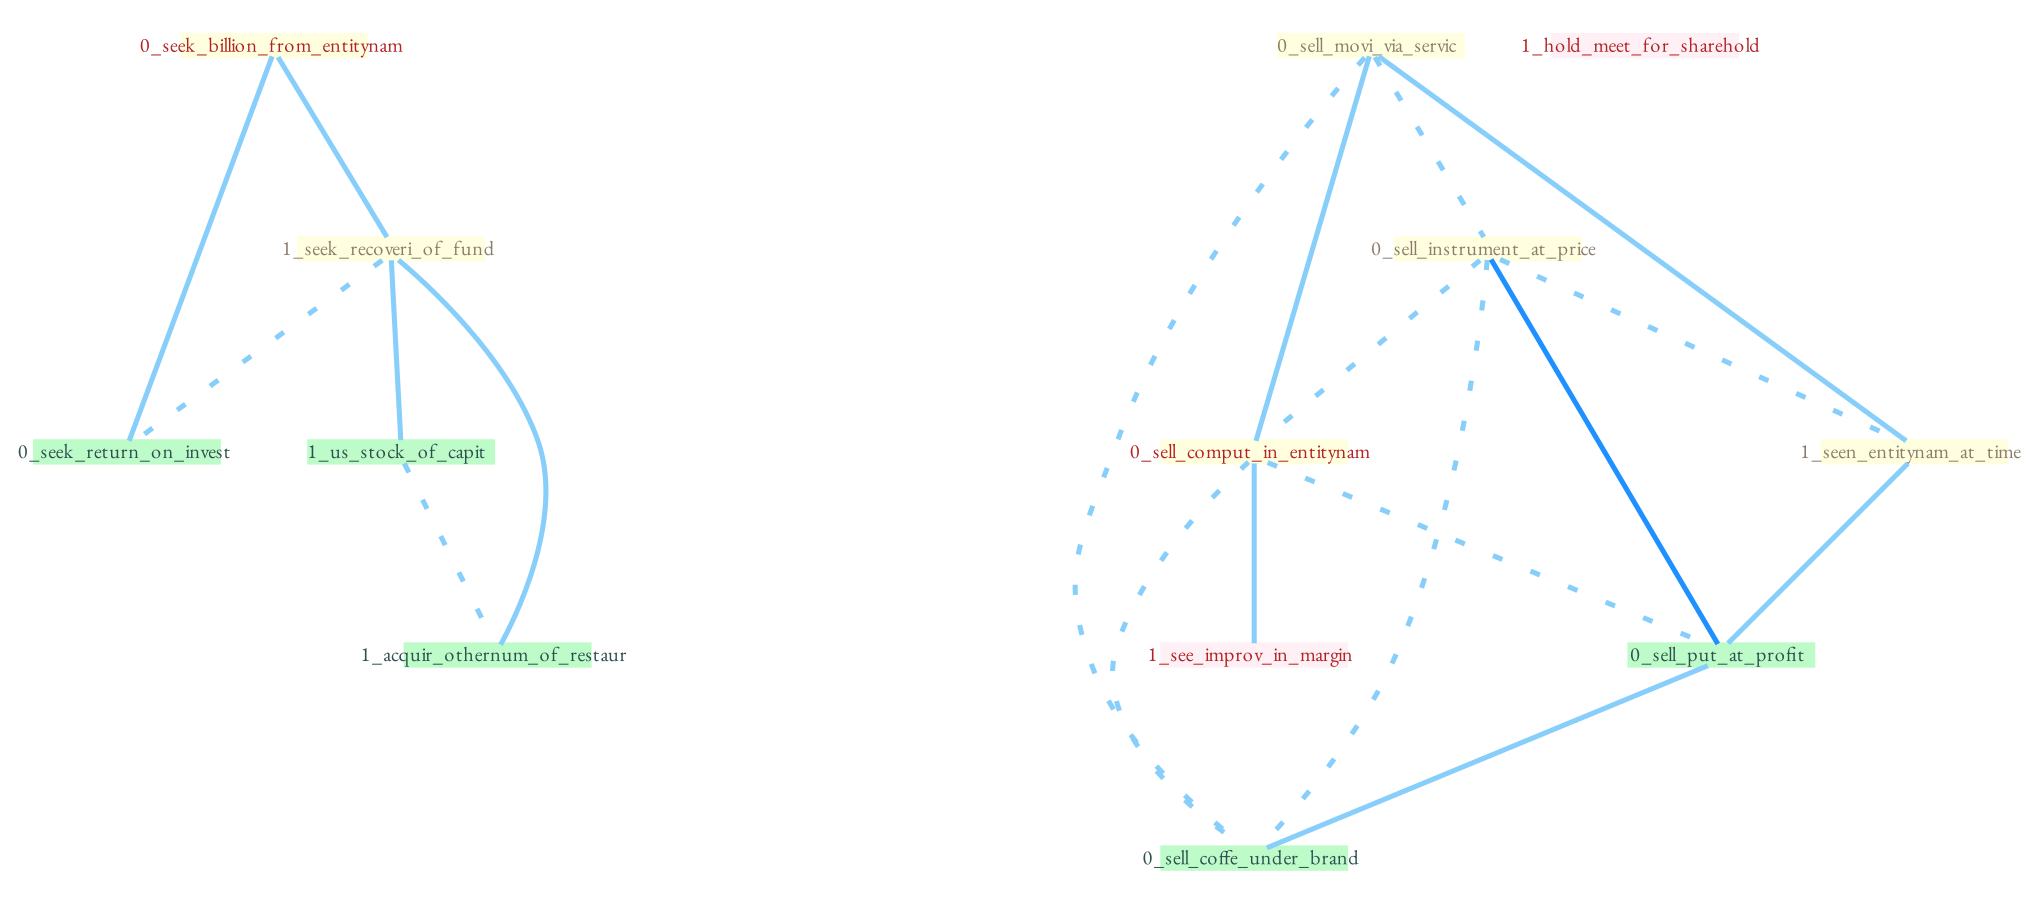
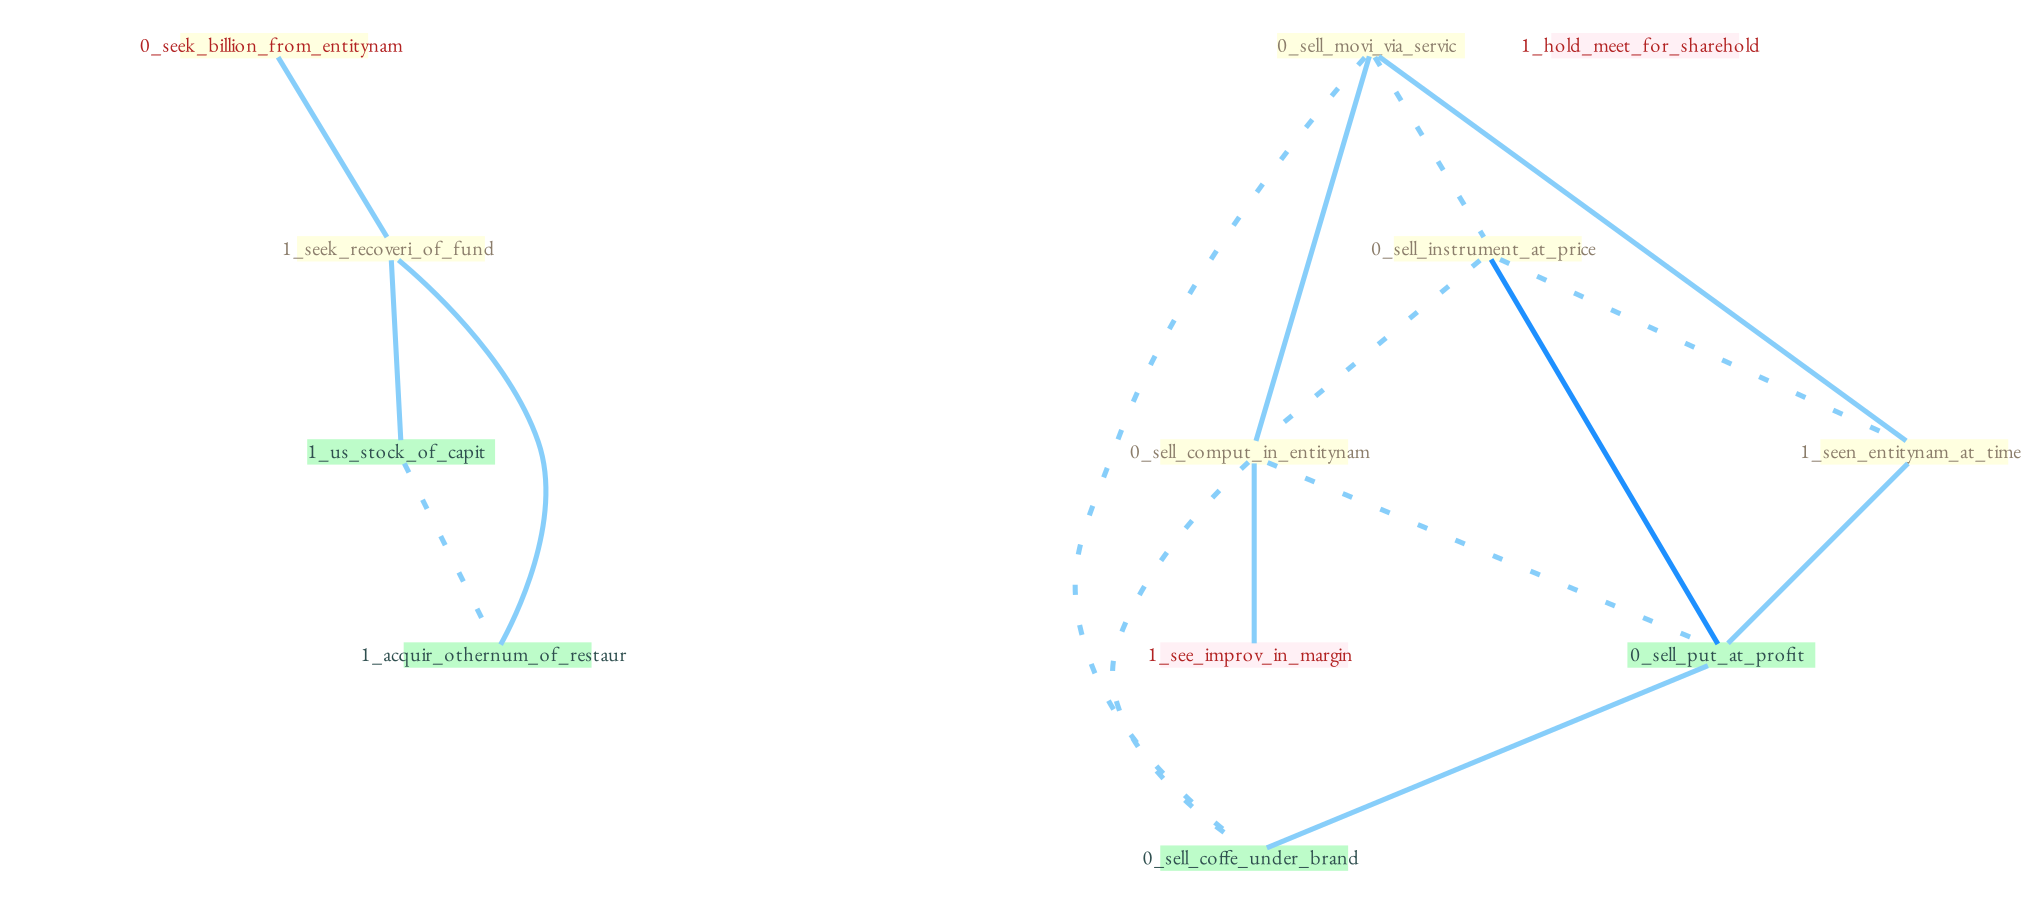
(127, 452) -> none
(1254, 452) -> (1254, 452)
(1425, 575) -> none
